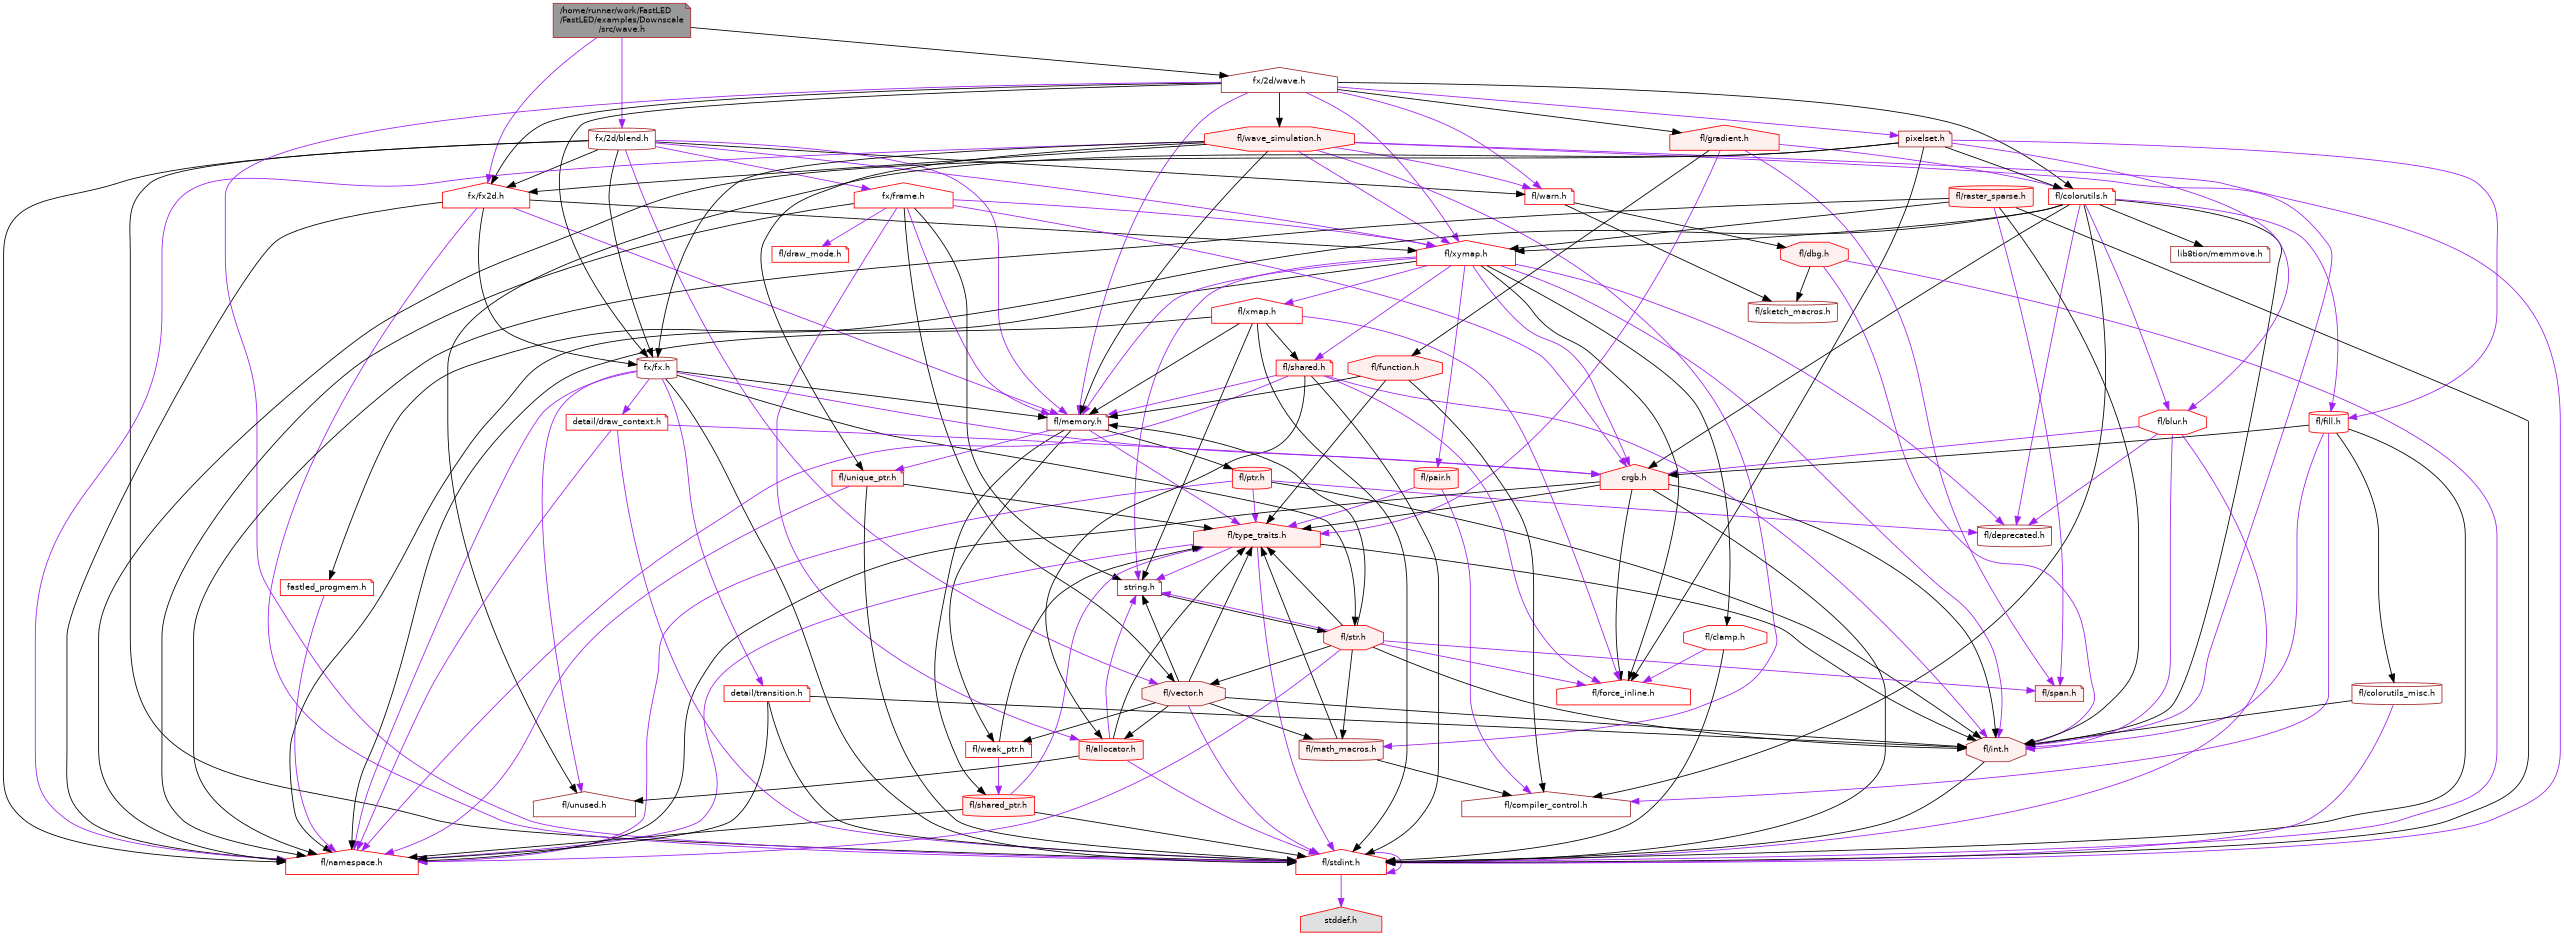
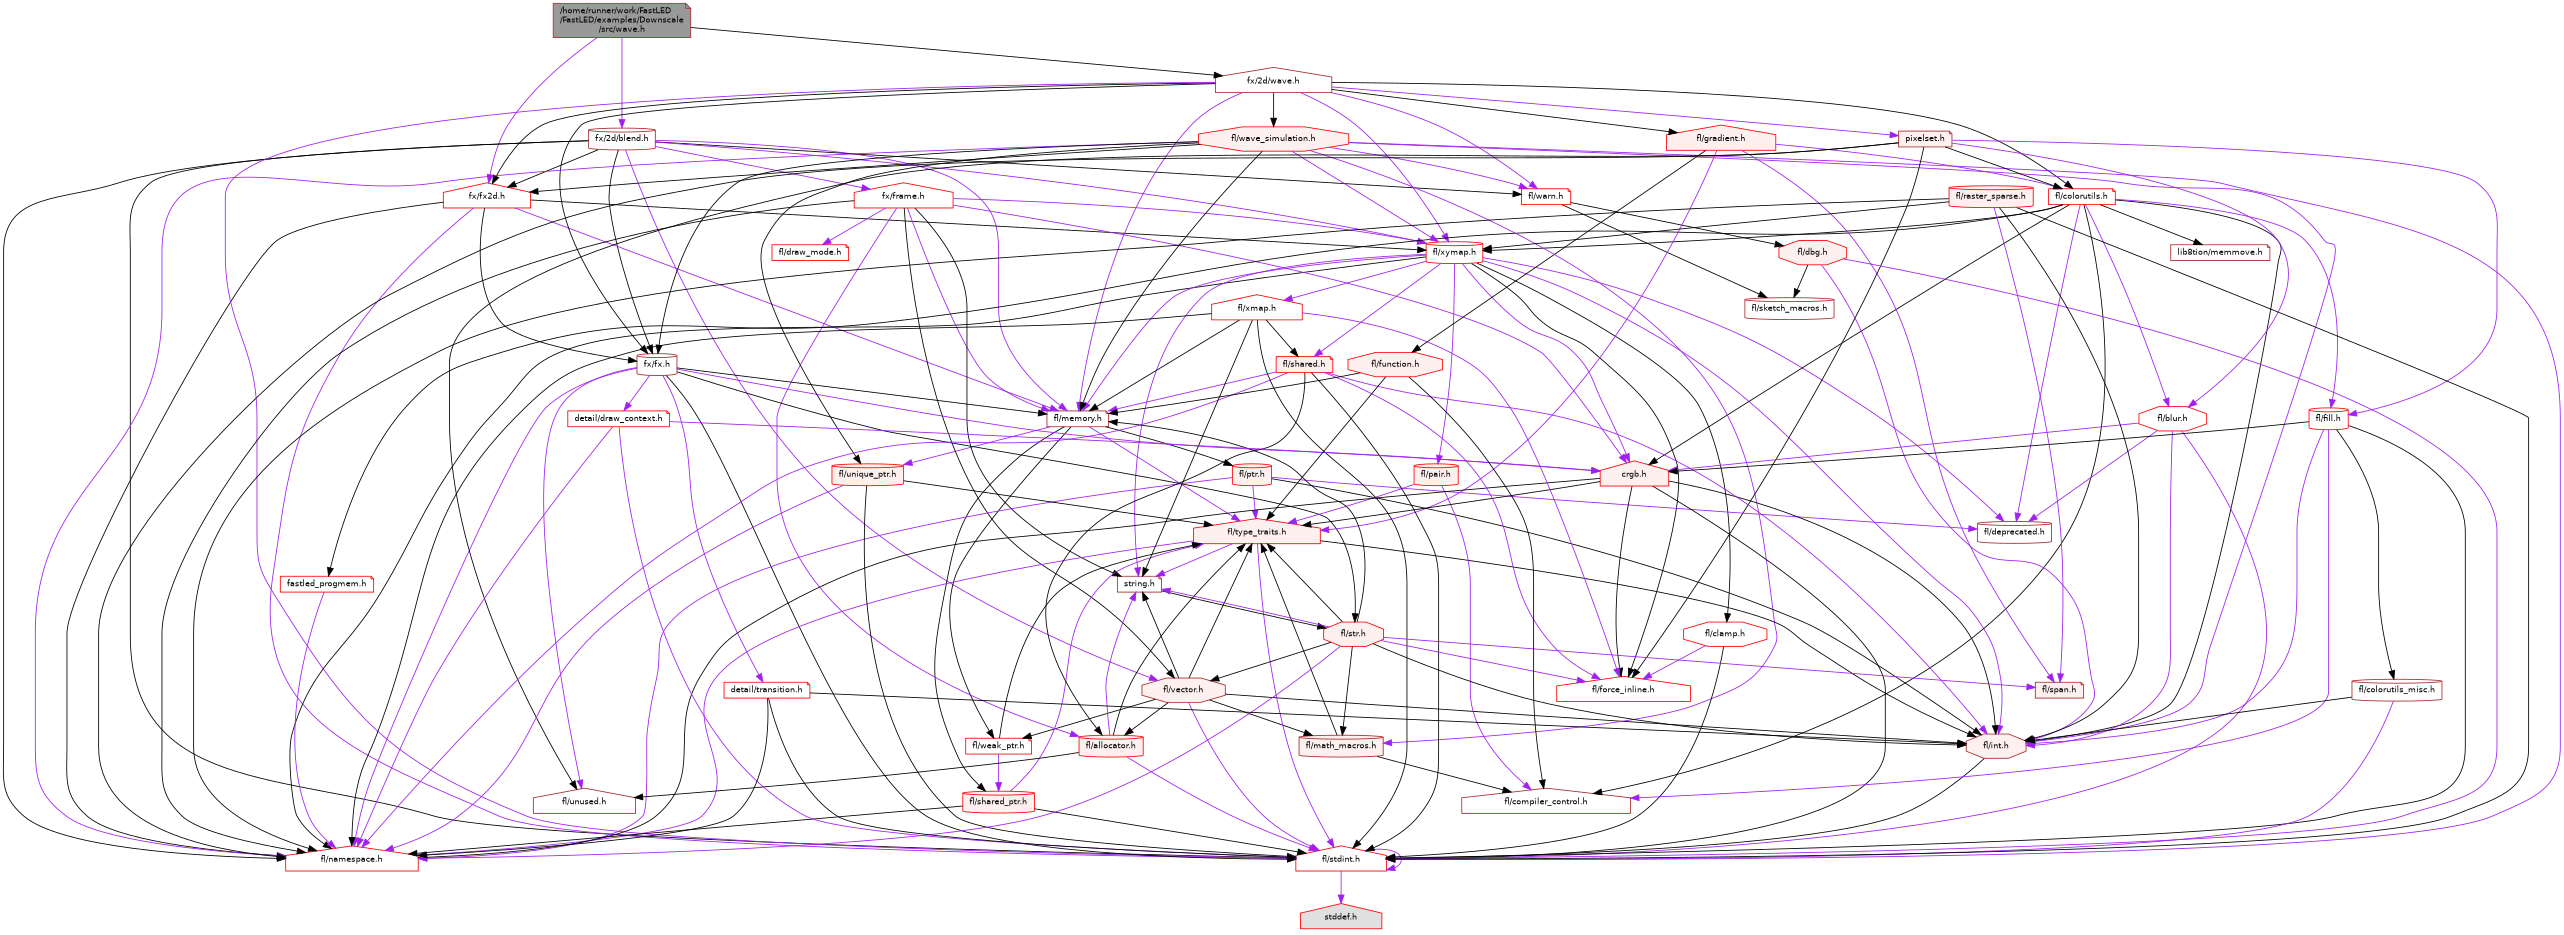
(1466, 254) -> (1455, 253)
(868, 478) -> (868, 475)
